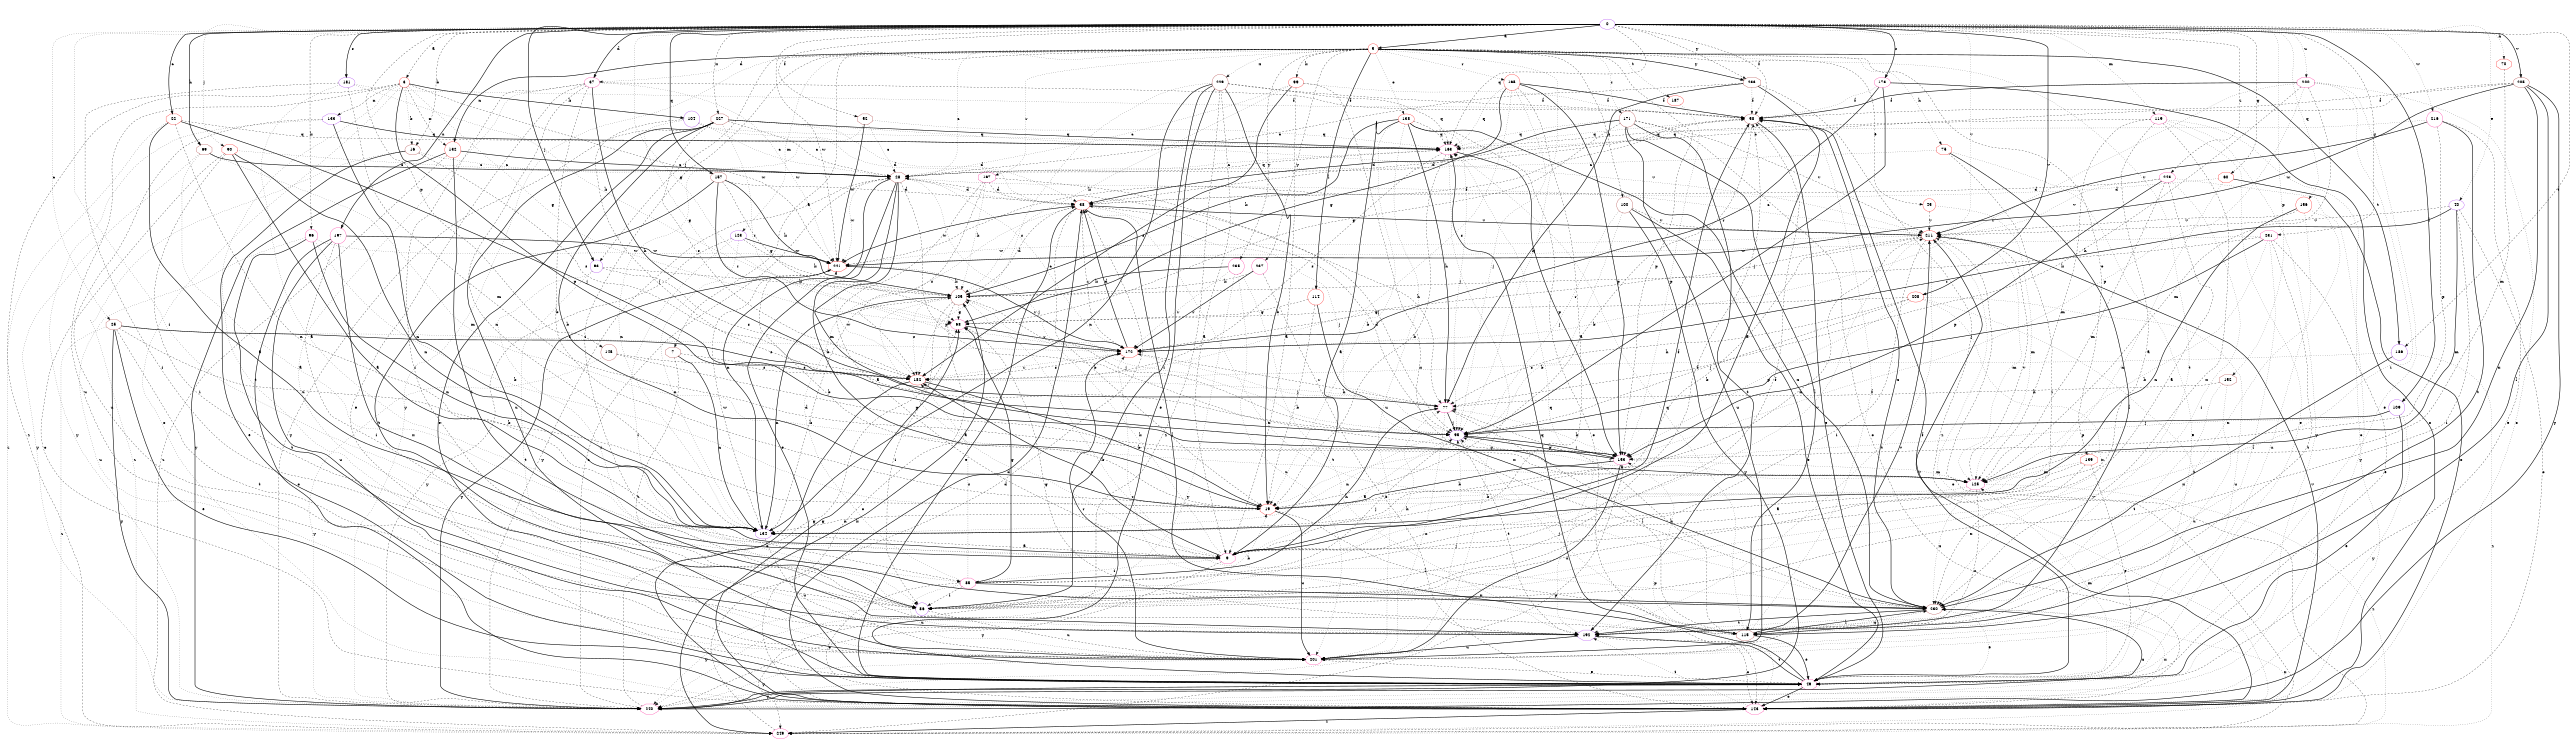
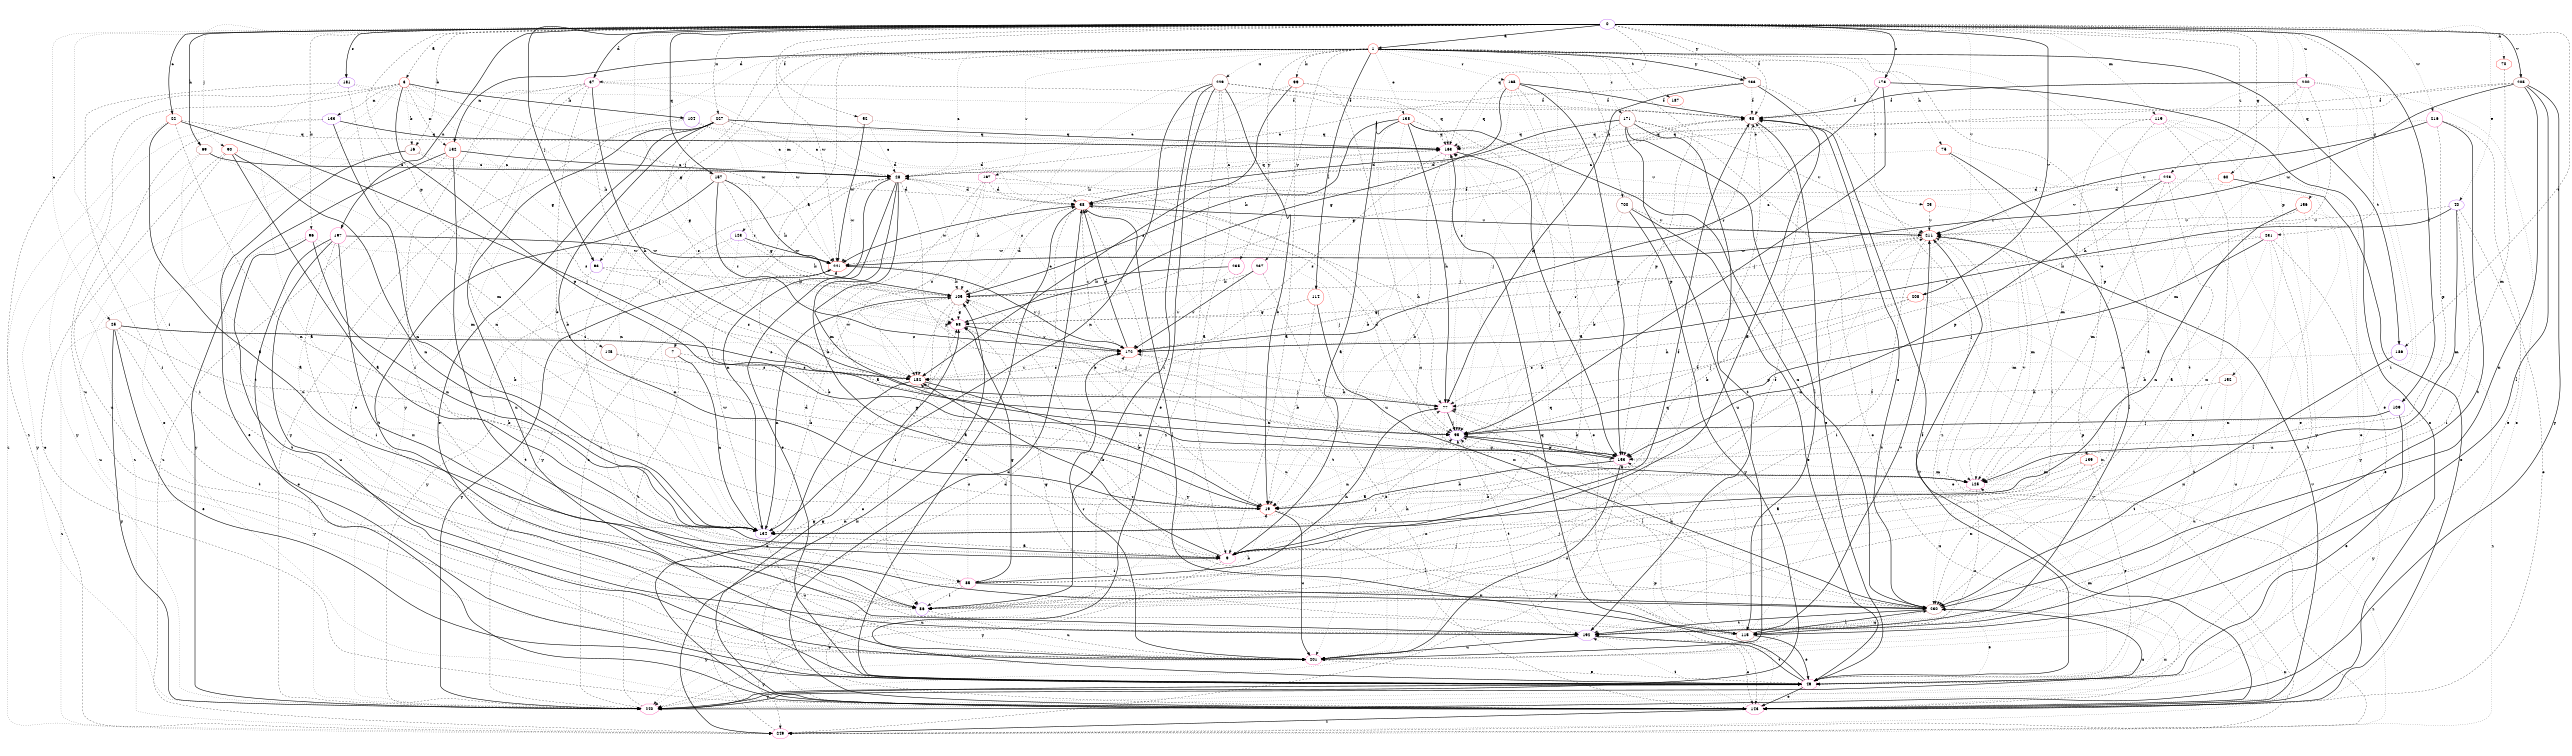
(1373, 49) -> (1373, 49)
(1625, 205) -> (1625, 205)
(1361, 568) -> (1361, 568)
